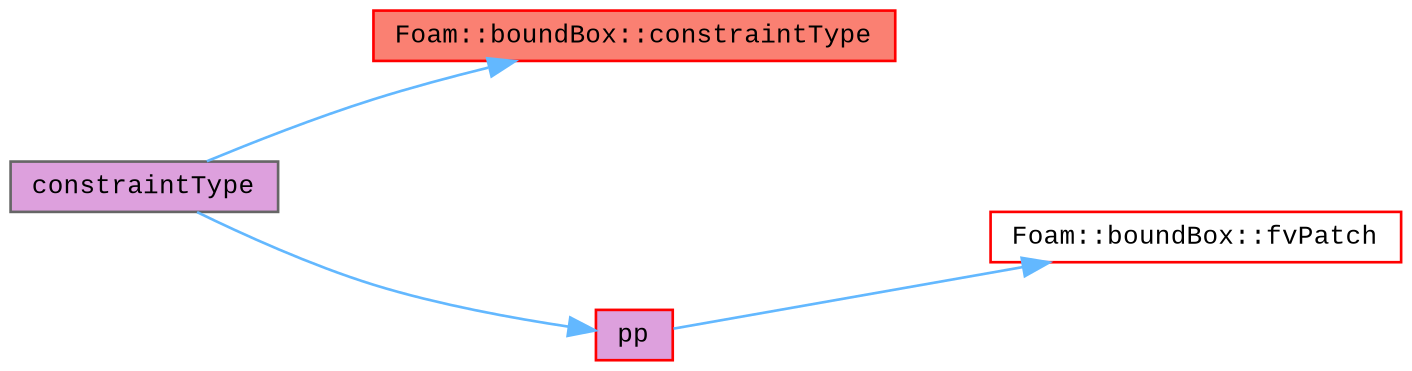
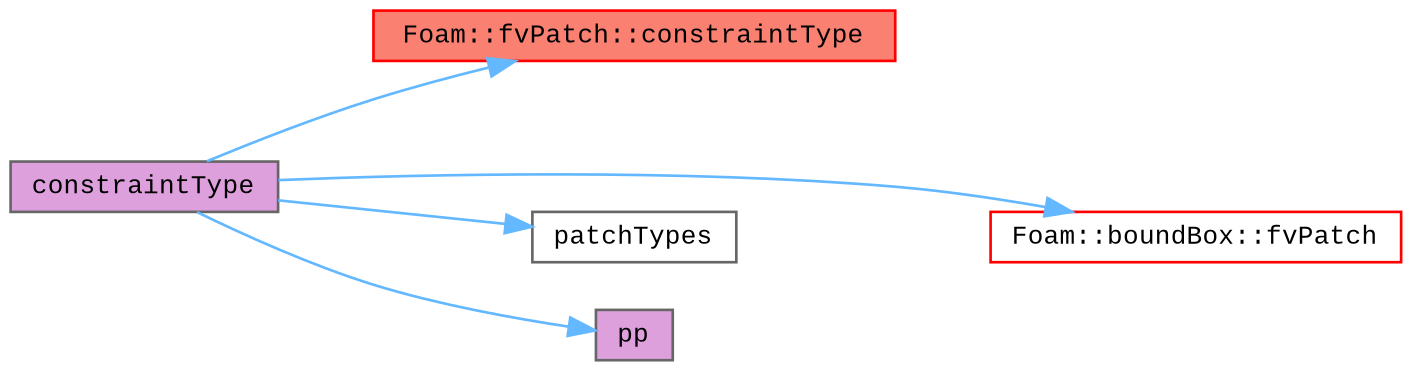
(634, 36) -> (634, 36)
none -> (634, 237)
(848, 298) -> (663, 176)
(634, 335) -> (634, 335)
